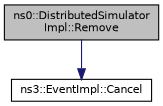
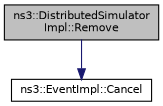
(82, 22) -> (82, 22)
